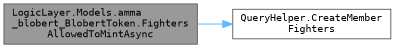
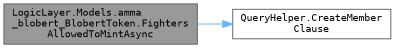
(312, 24) -> (312, 24)
